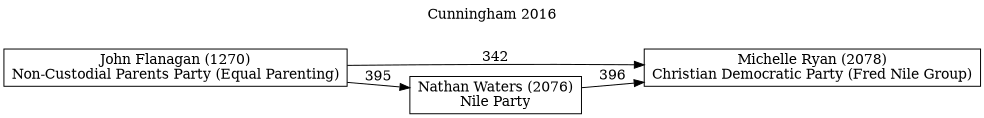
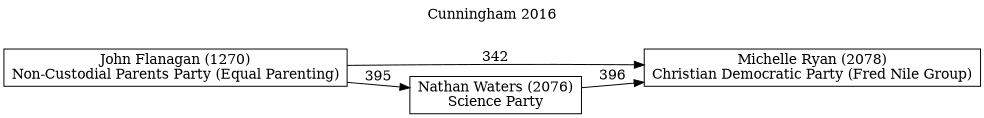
(496, 95) -> (496, 95)
